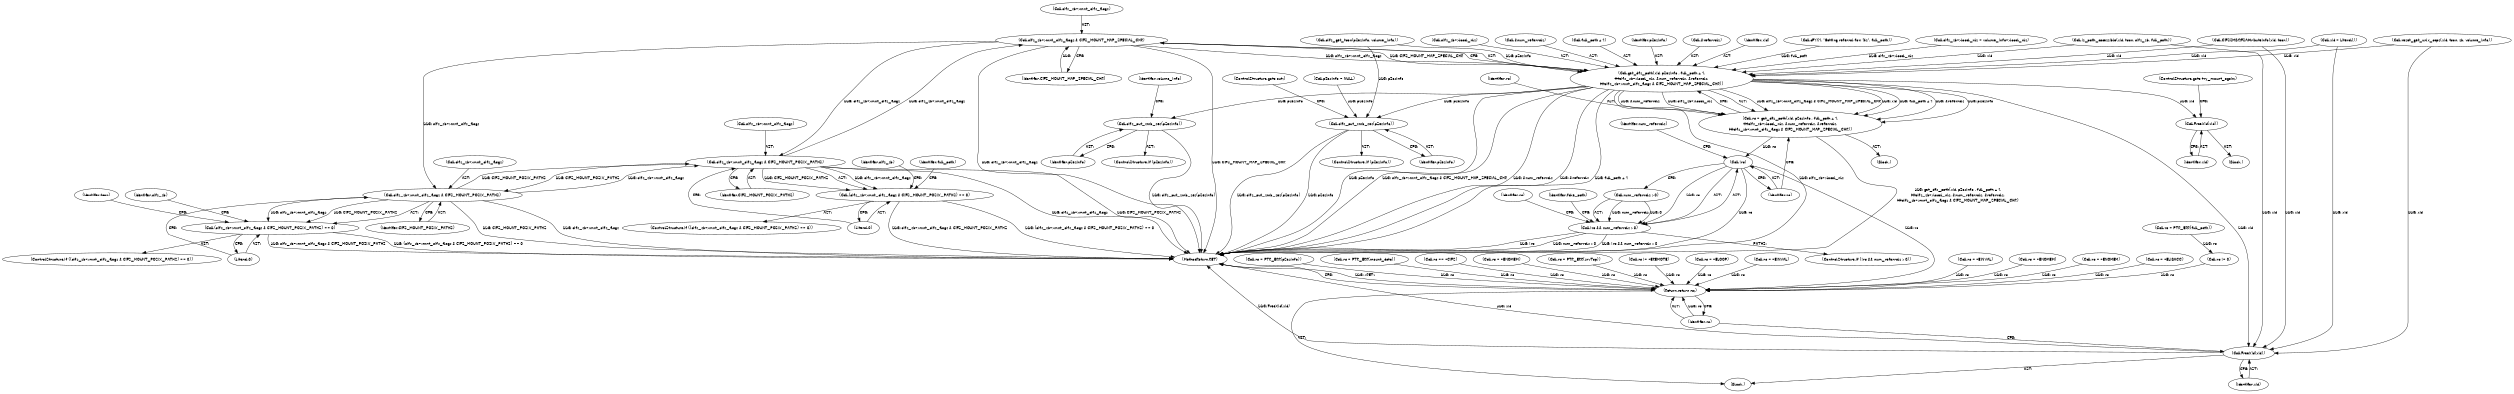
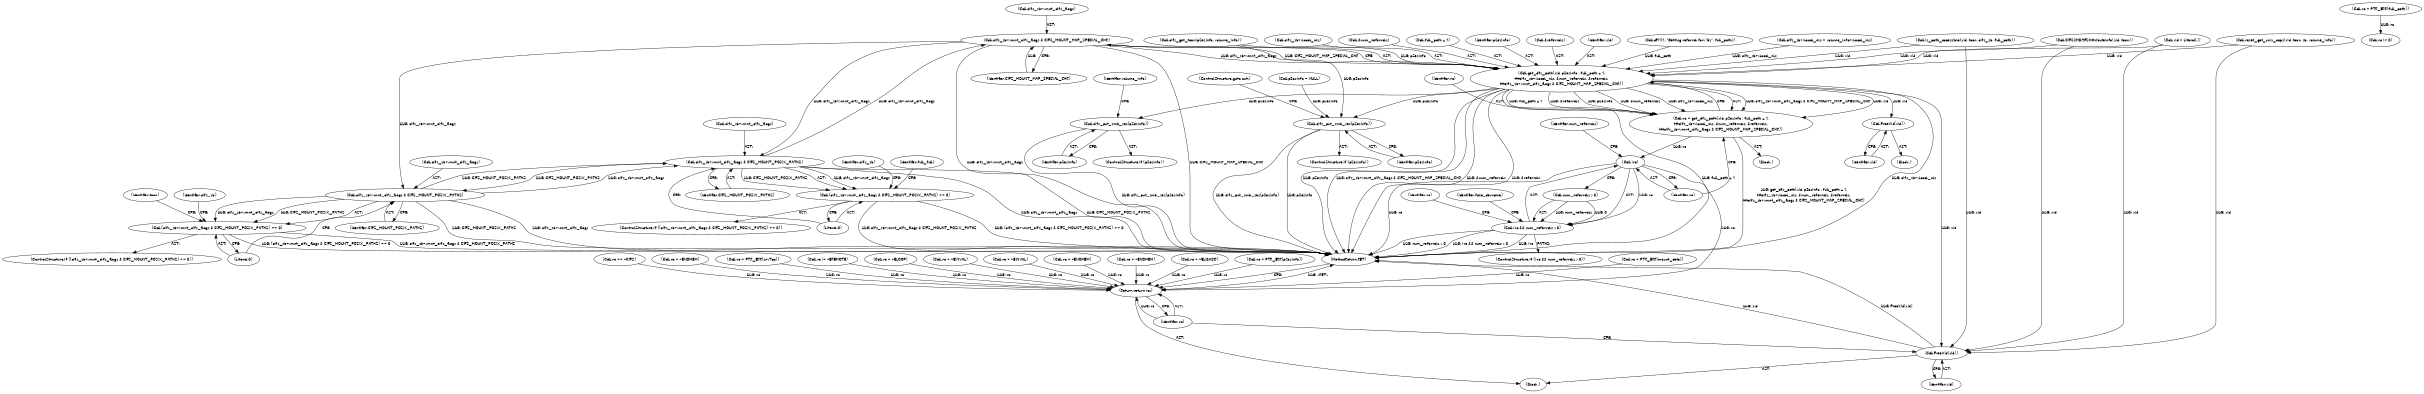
(2198, 79) -> none
(938, 162) -> (917, 162)
(1568, 195) -> (1480, 195)
(1995, 285) -> none
